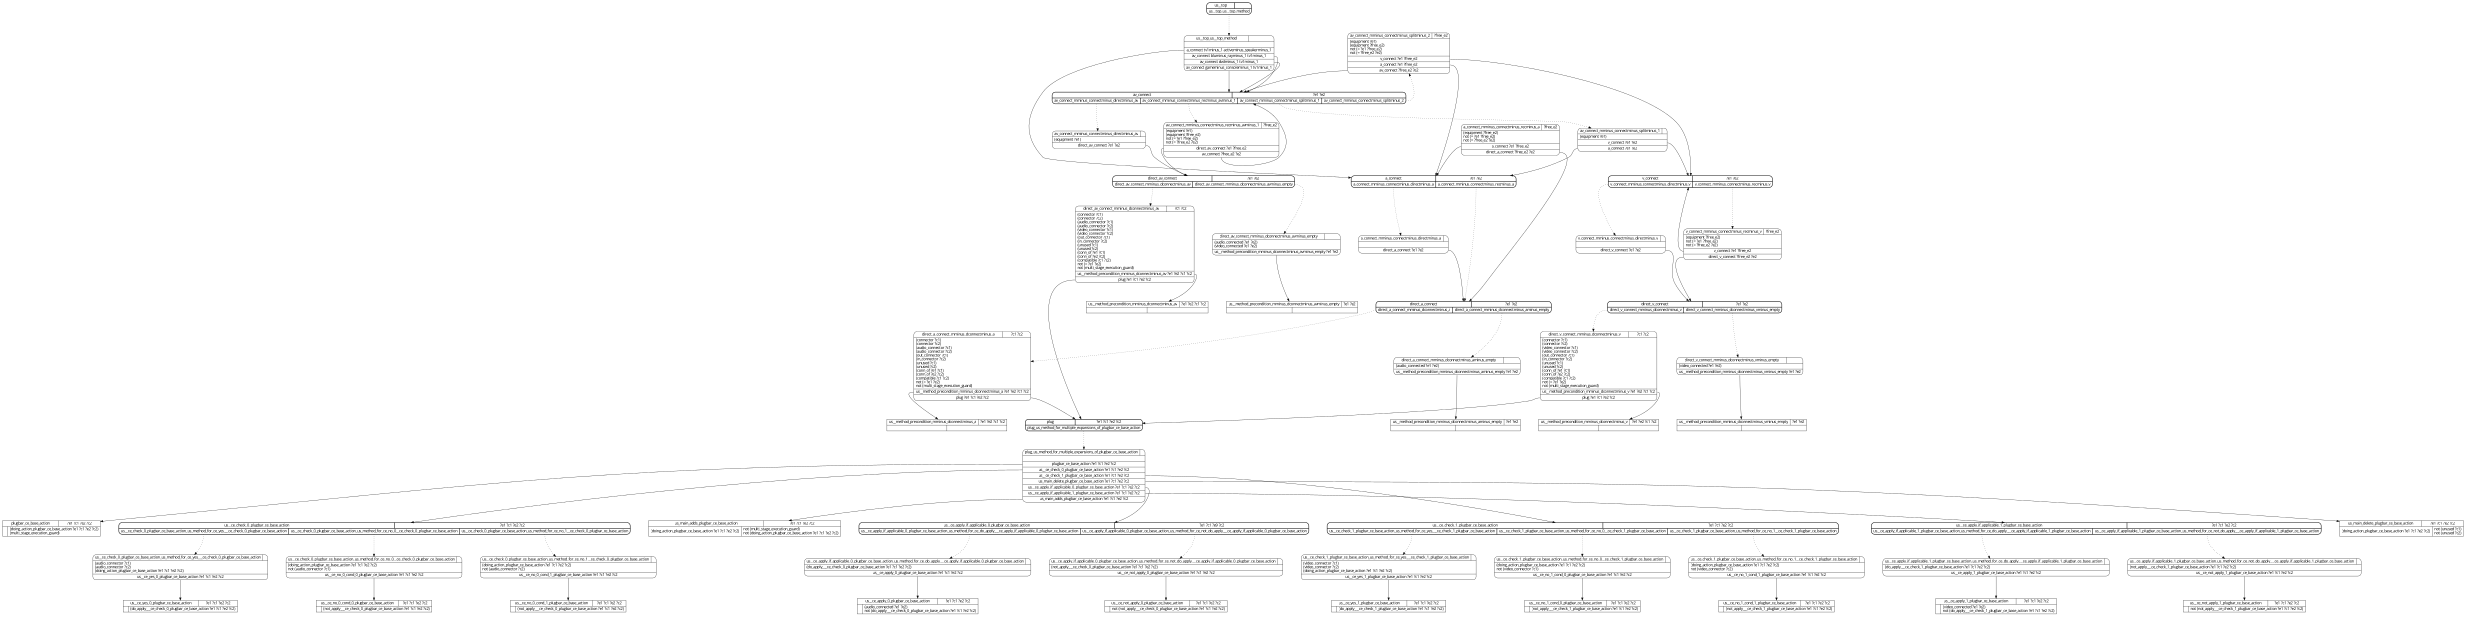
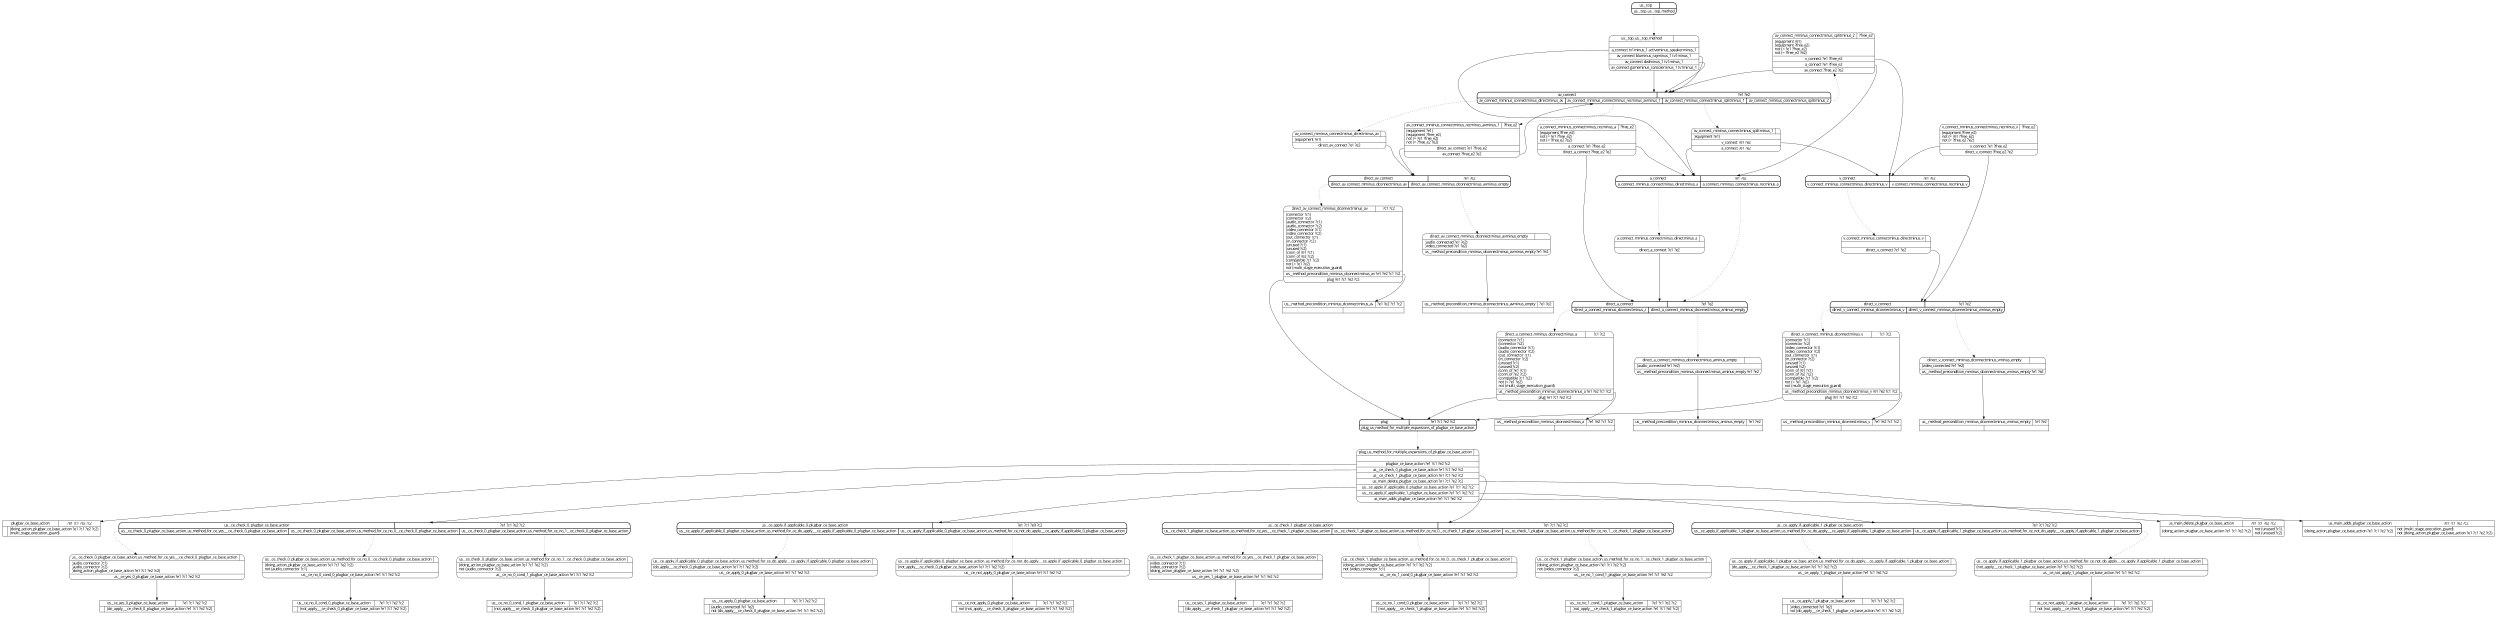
(1733, 207) -> none
